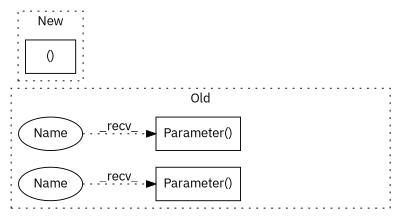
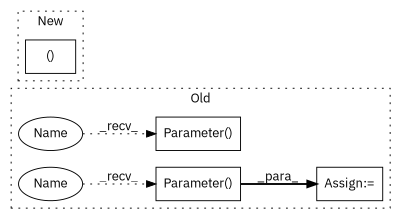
none -> (350, 184)
